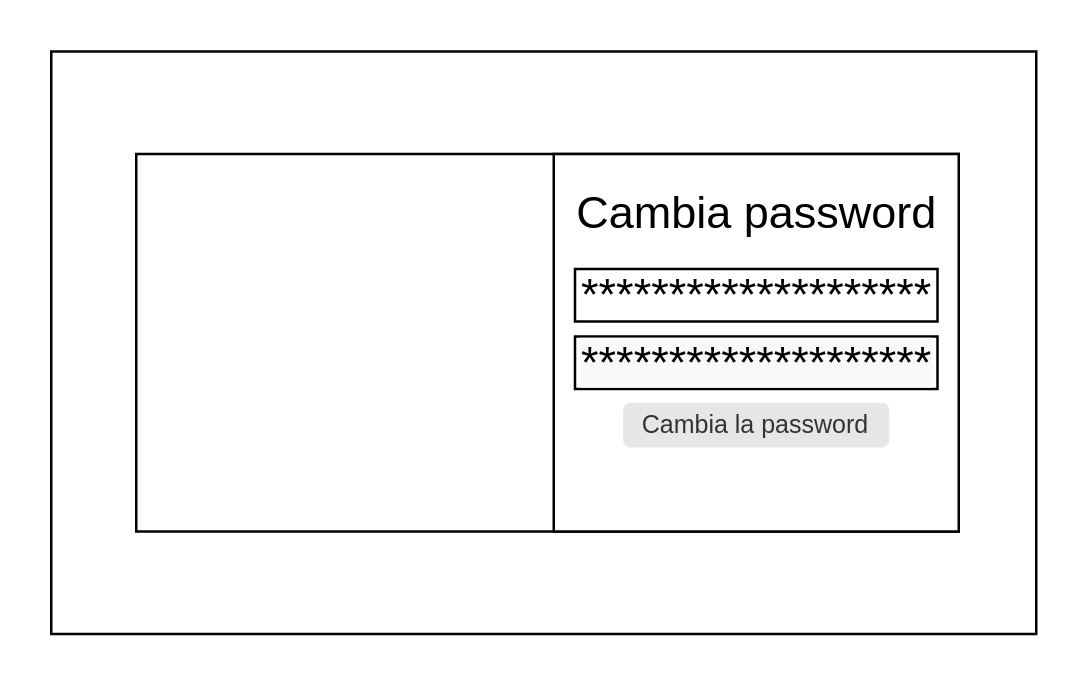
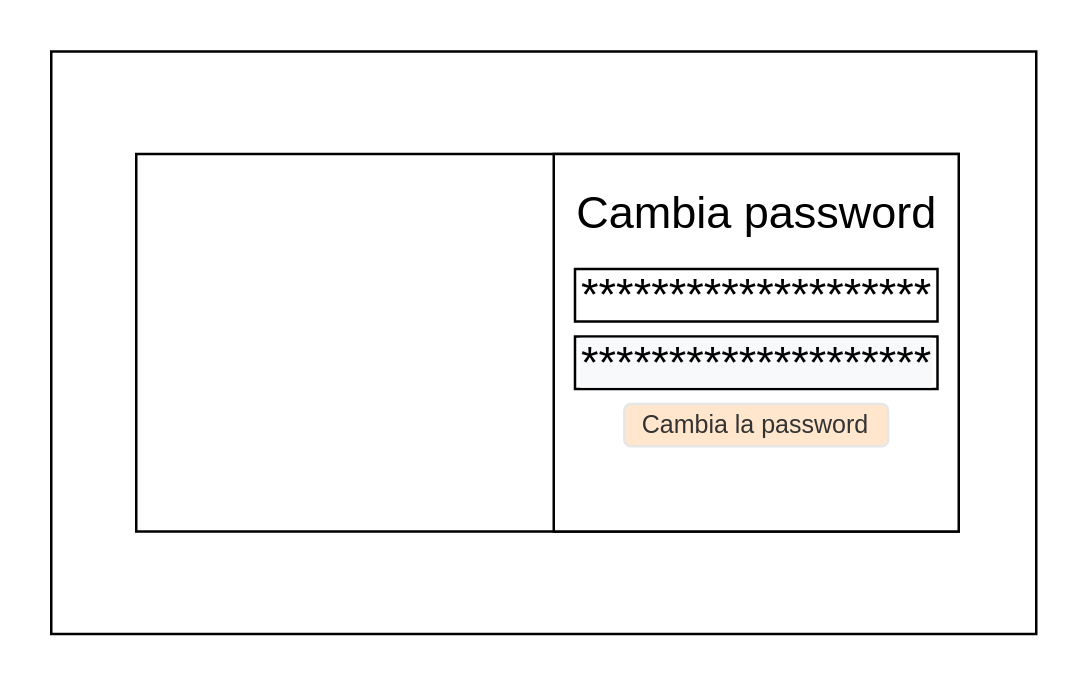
(756, 425) -> (756, 425)
